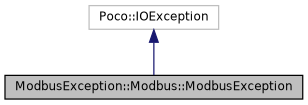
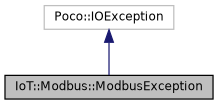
(154, 87) -> (109, 87)
